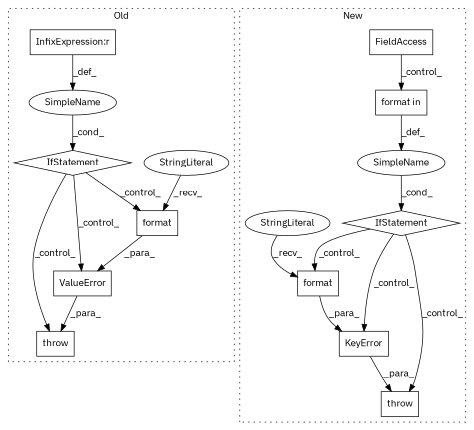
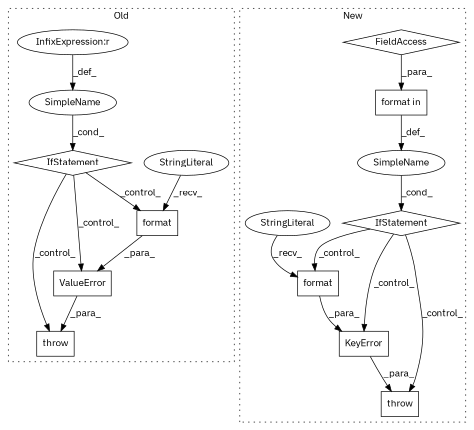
(73, 42) -> (73, 42)
(401, 42) -> (401, 42)
(422, 72) -> (417, 72)
